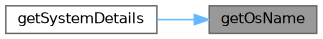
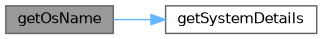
(176, 20) -> (132, 20)
